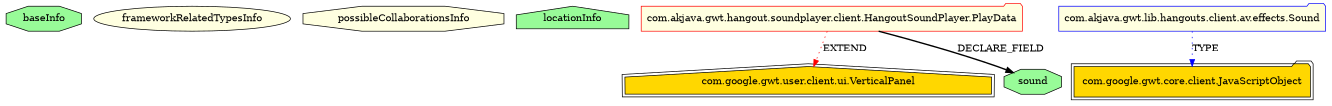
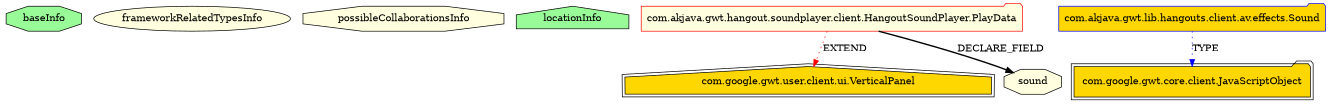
(1192, 19) -> (1192, 19)
(1033, 82) -> (1033, 82)
